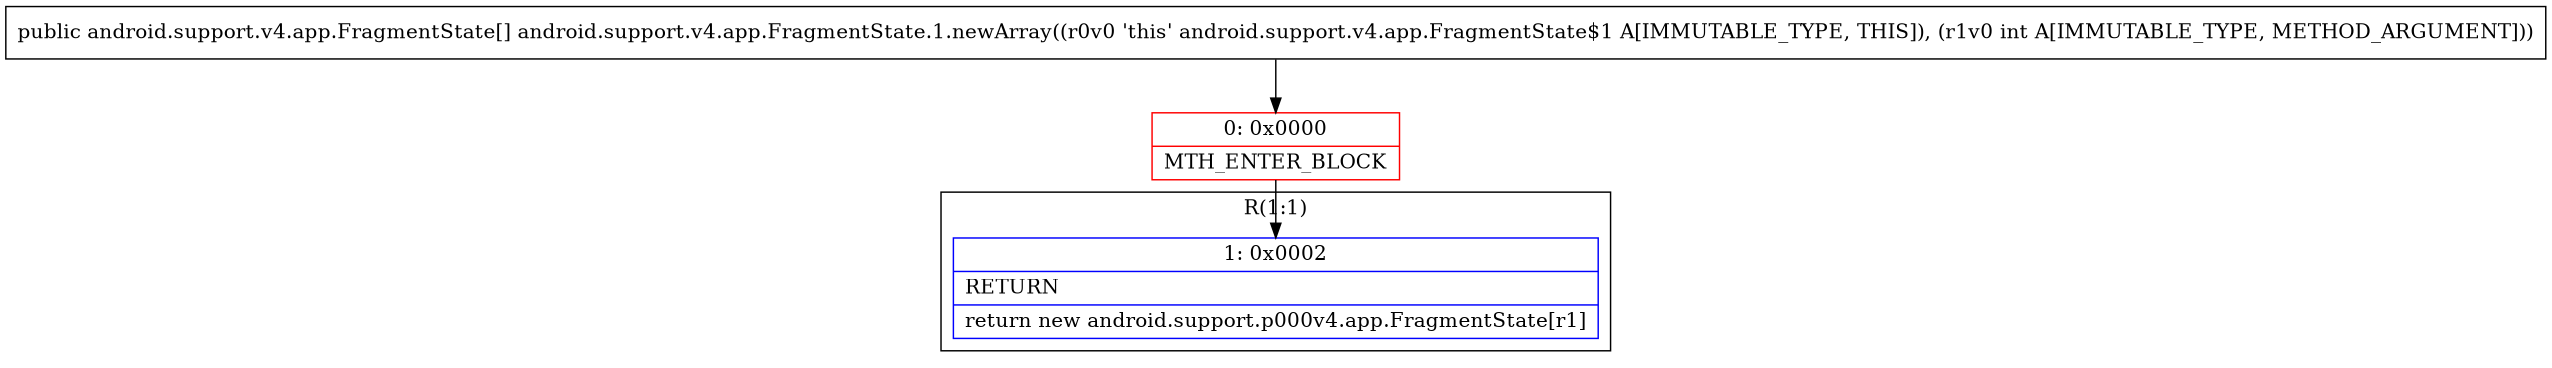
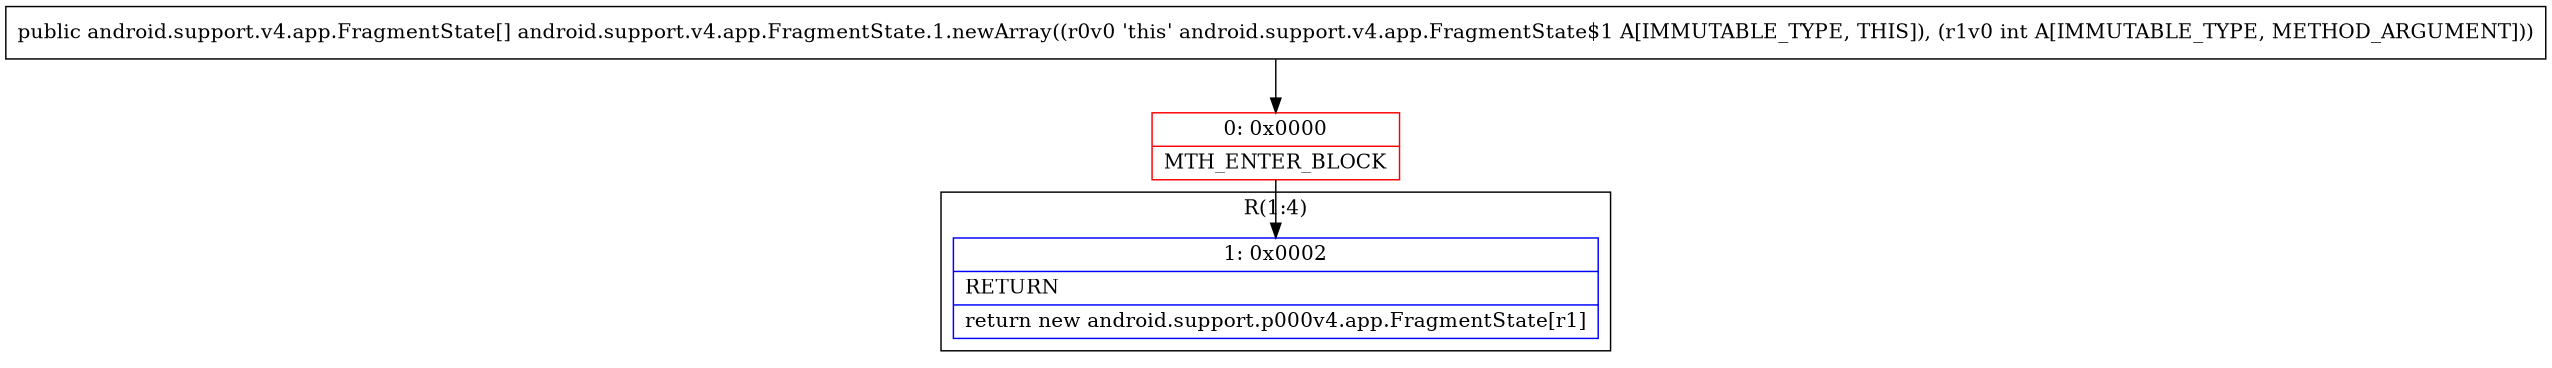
(1276, 209) -> (1276, 209)
